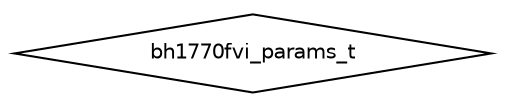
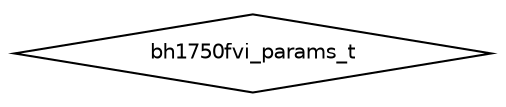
(253, 53) -> (253, 53)
